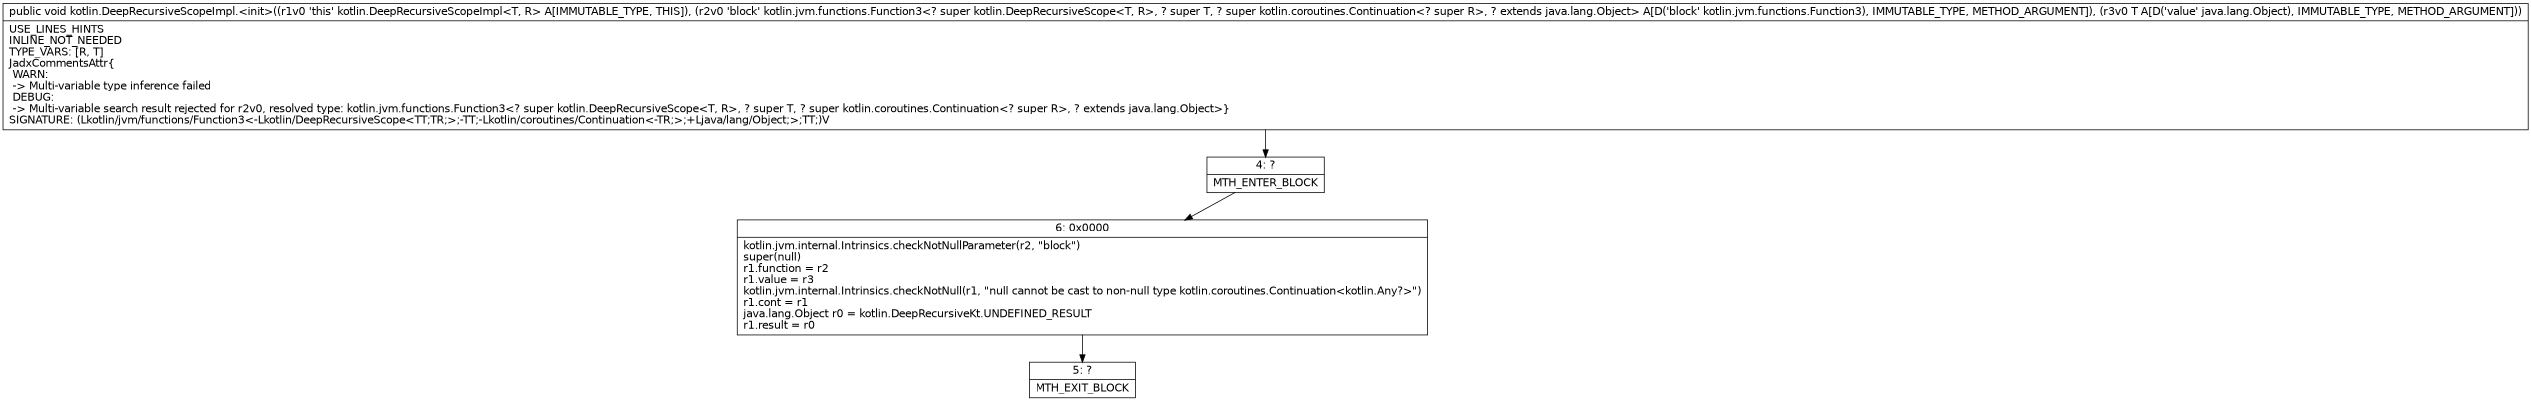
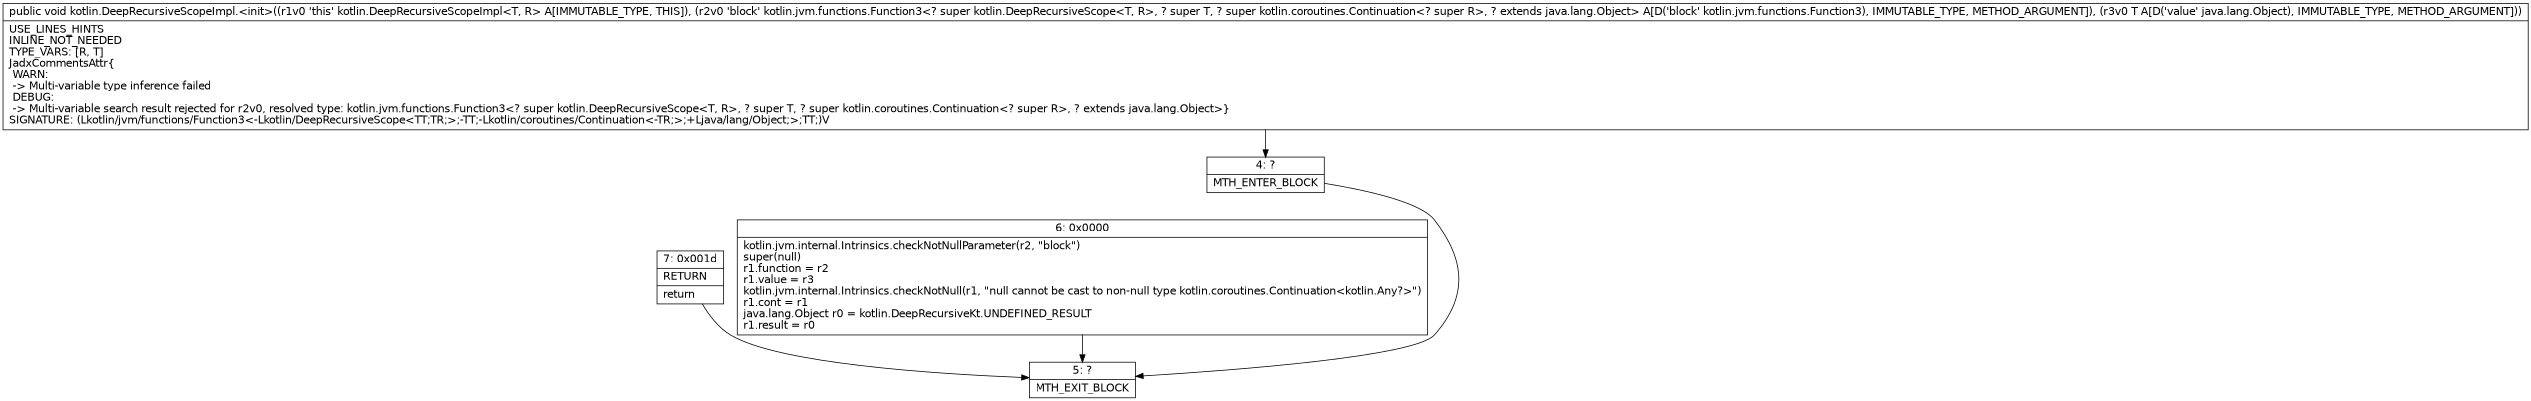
(1213, 204) -> (1411, 345)
none -> (690, 277)
